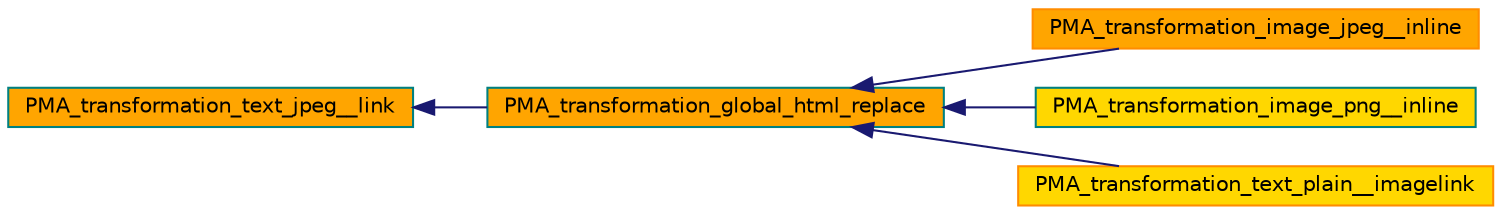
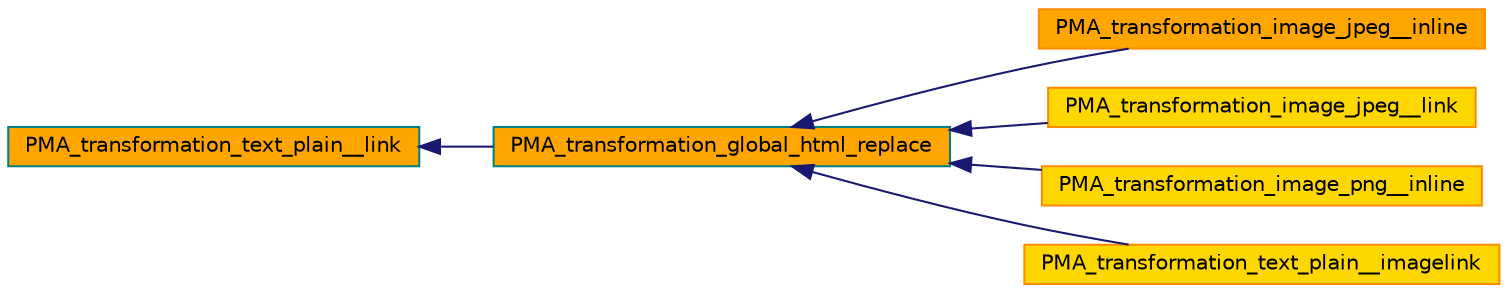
(211, 107) -> (214, 147)
(1256, 107) -> (1262, 186)
none -> (1262, 107)
